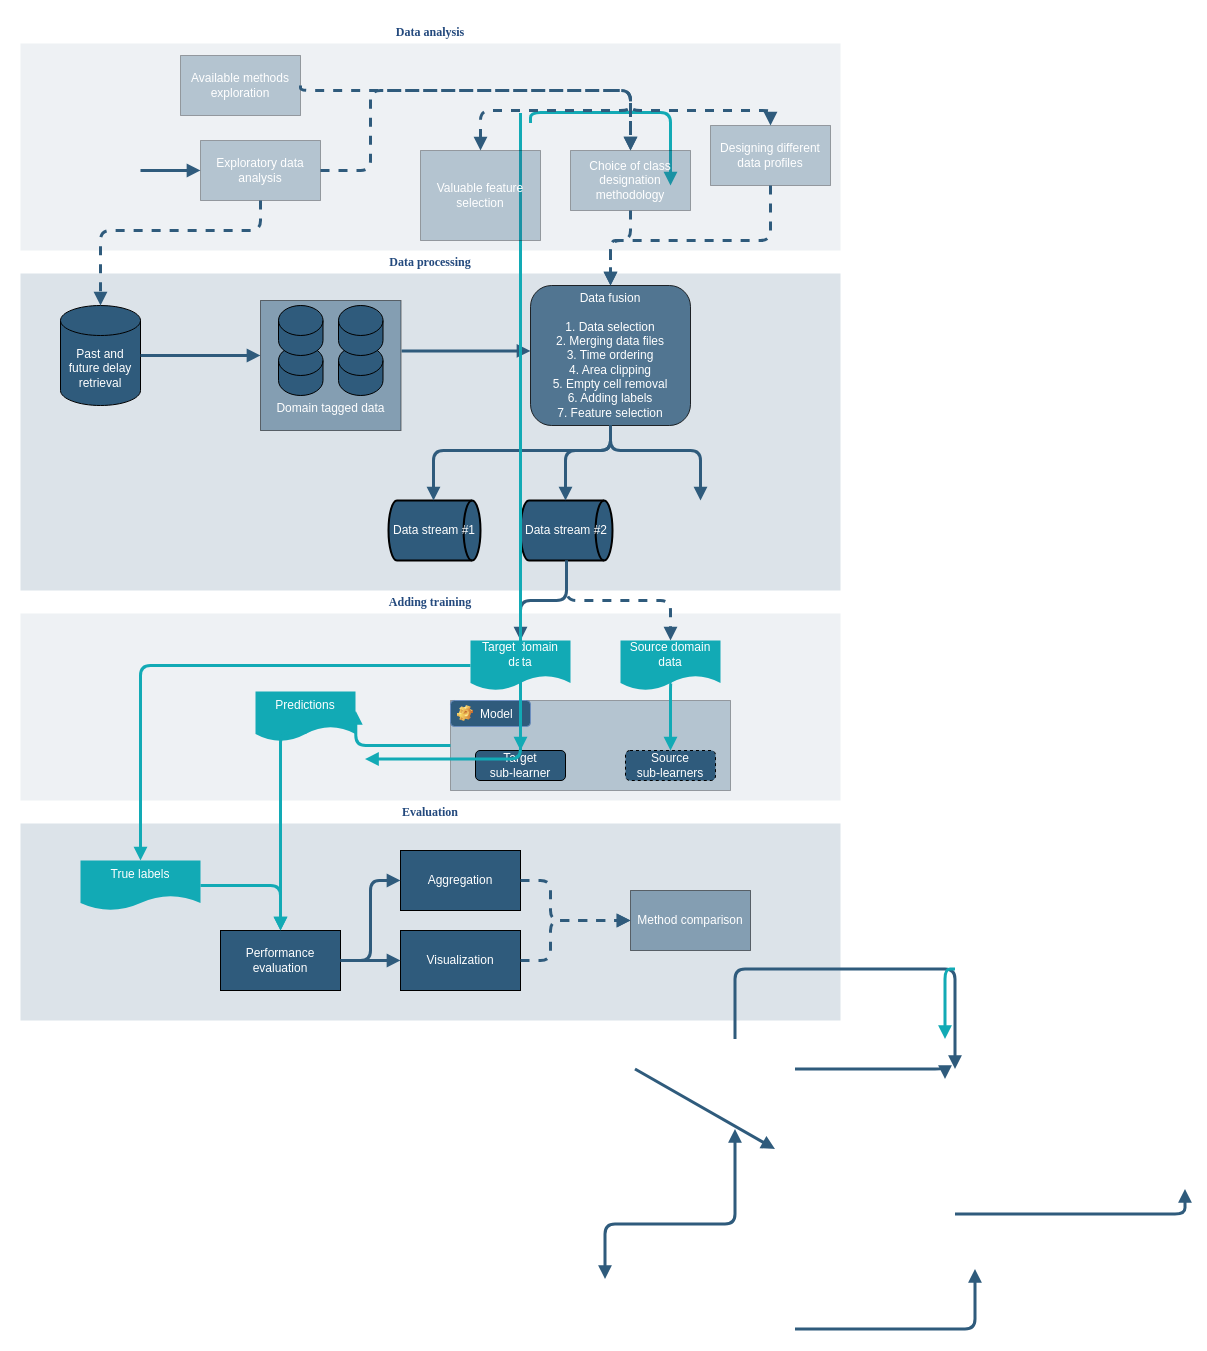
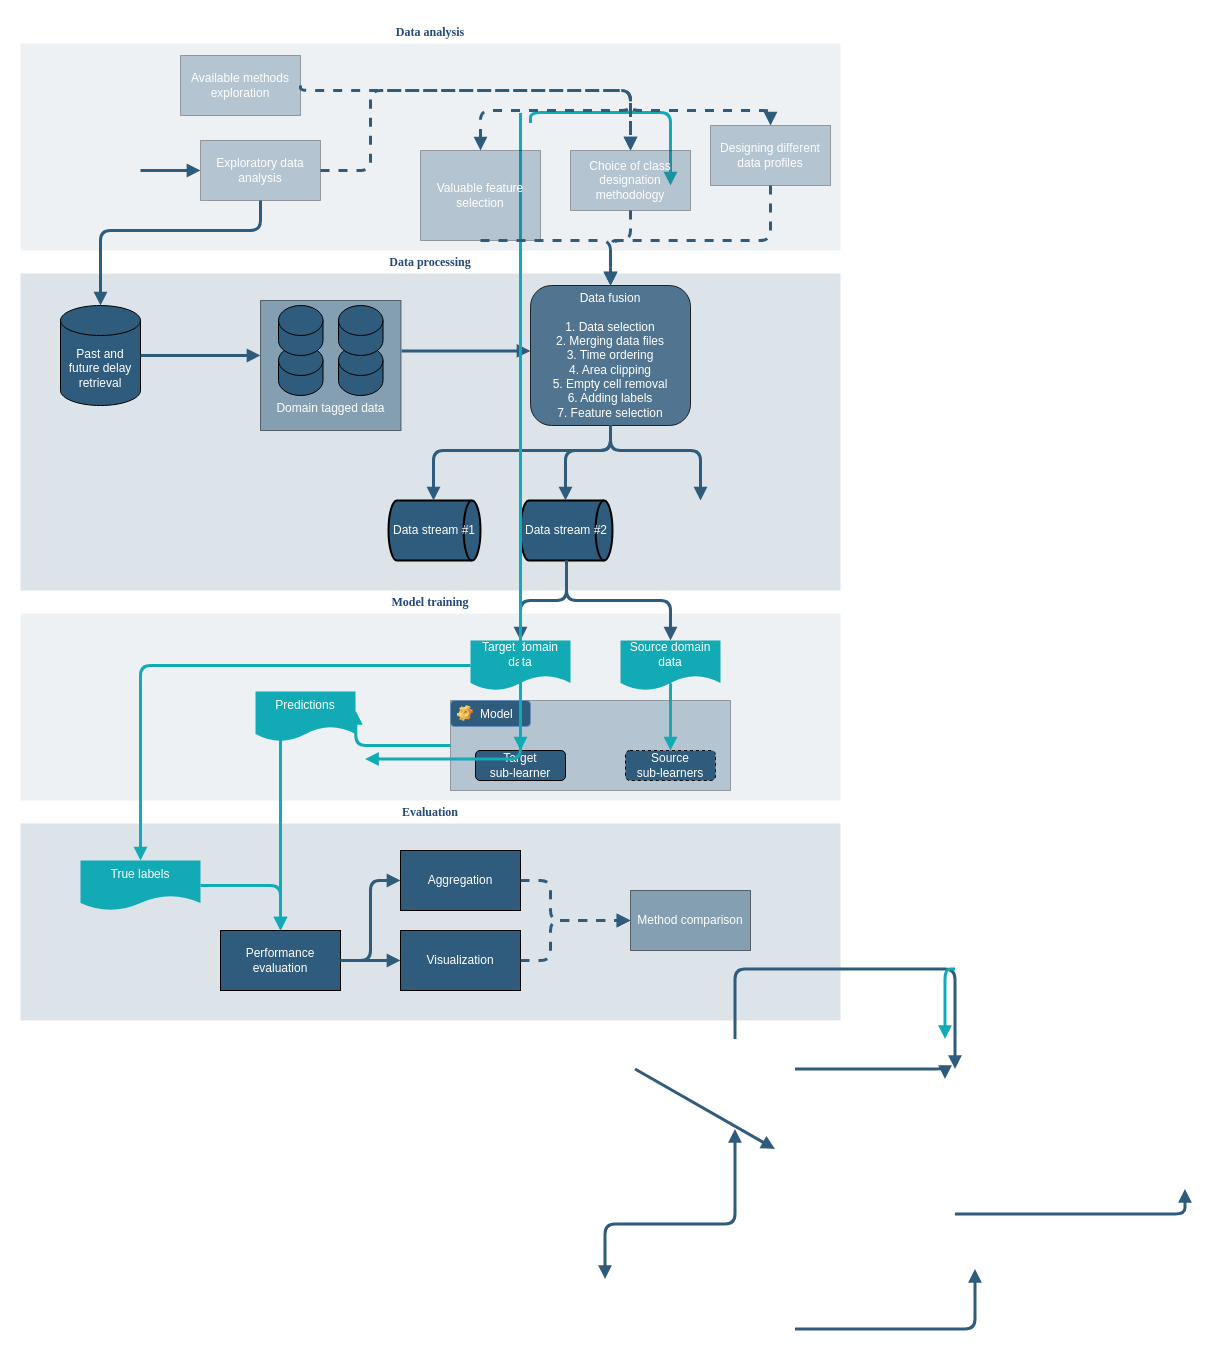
(167, 231) -> (167, 231)
none -> (543, 241)
(628, 601) -> (628, 601)
(431, 603) -> (431, 603)
